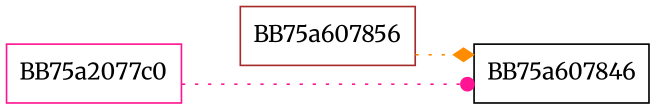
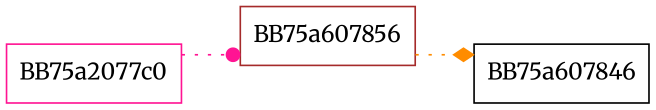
(321, 84) -> (204, 55)
